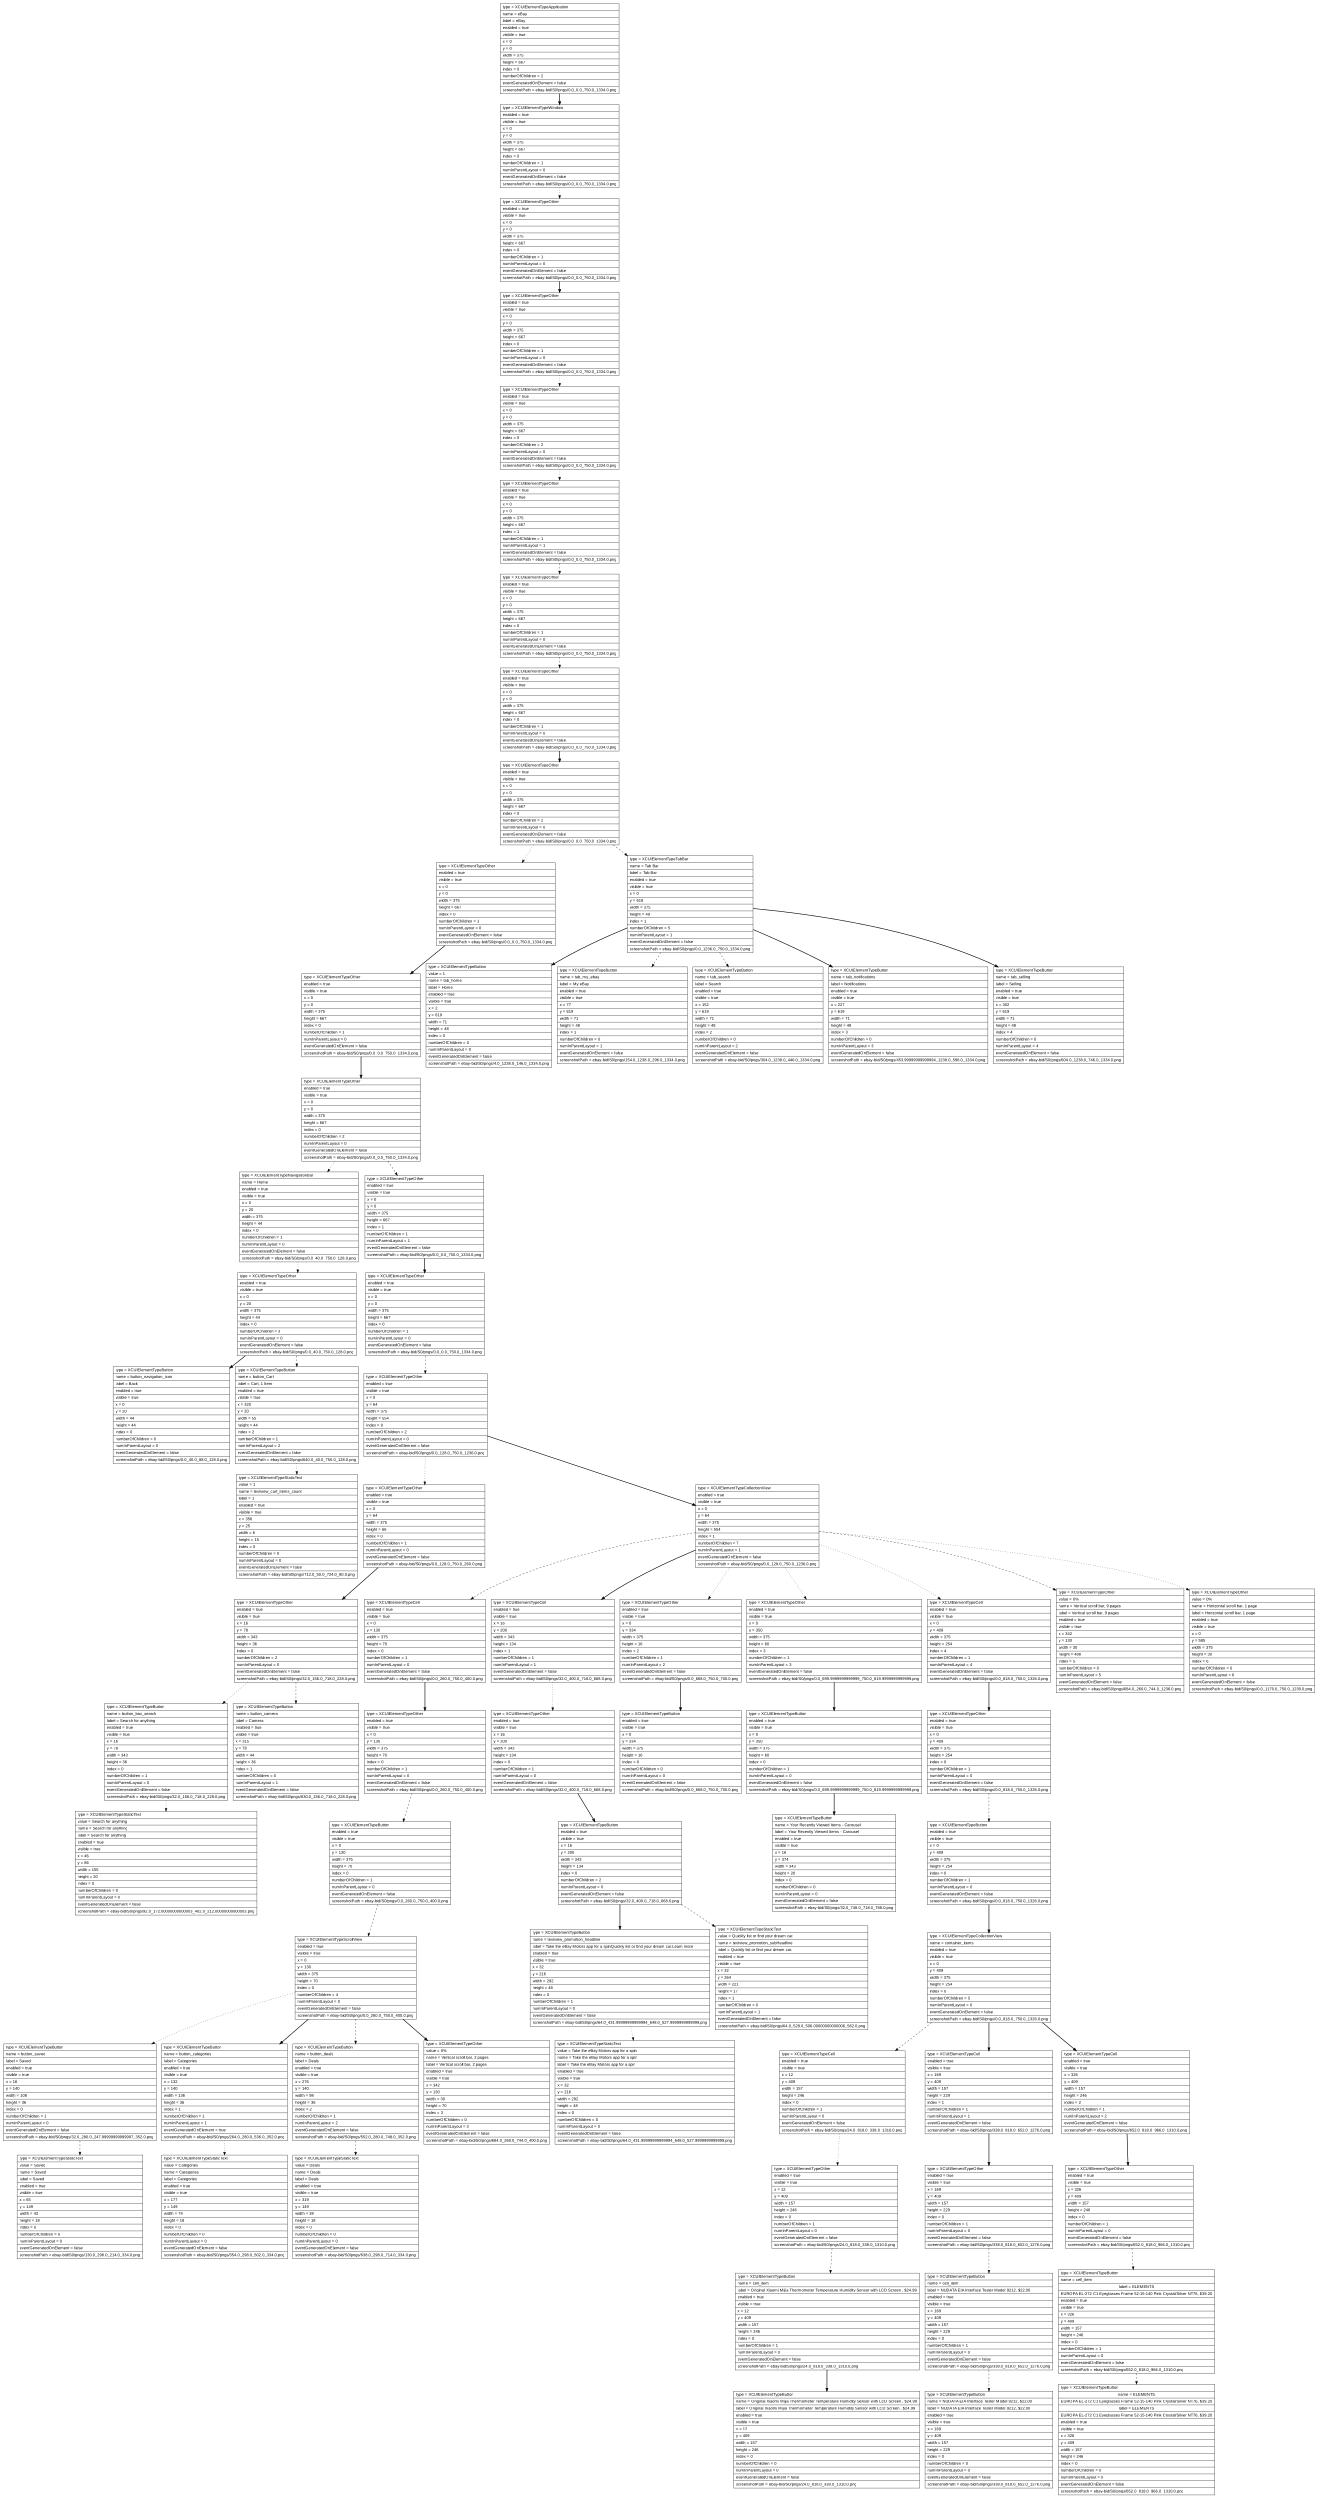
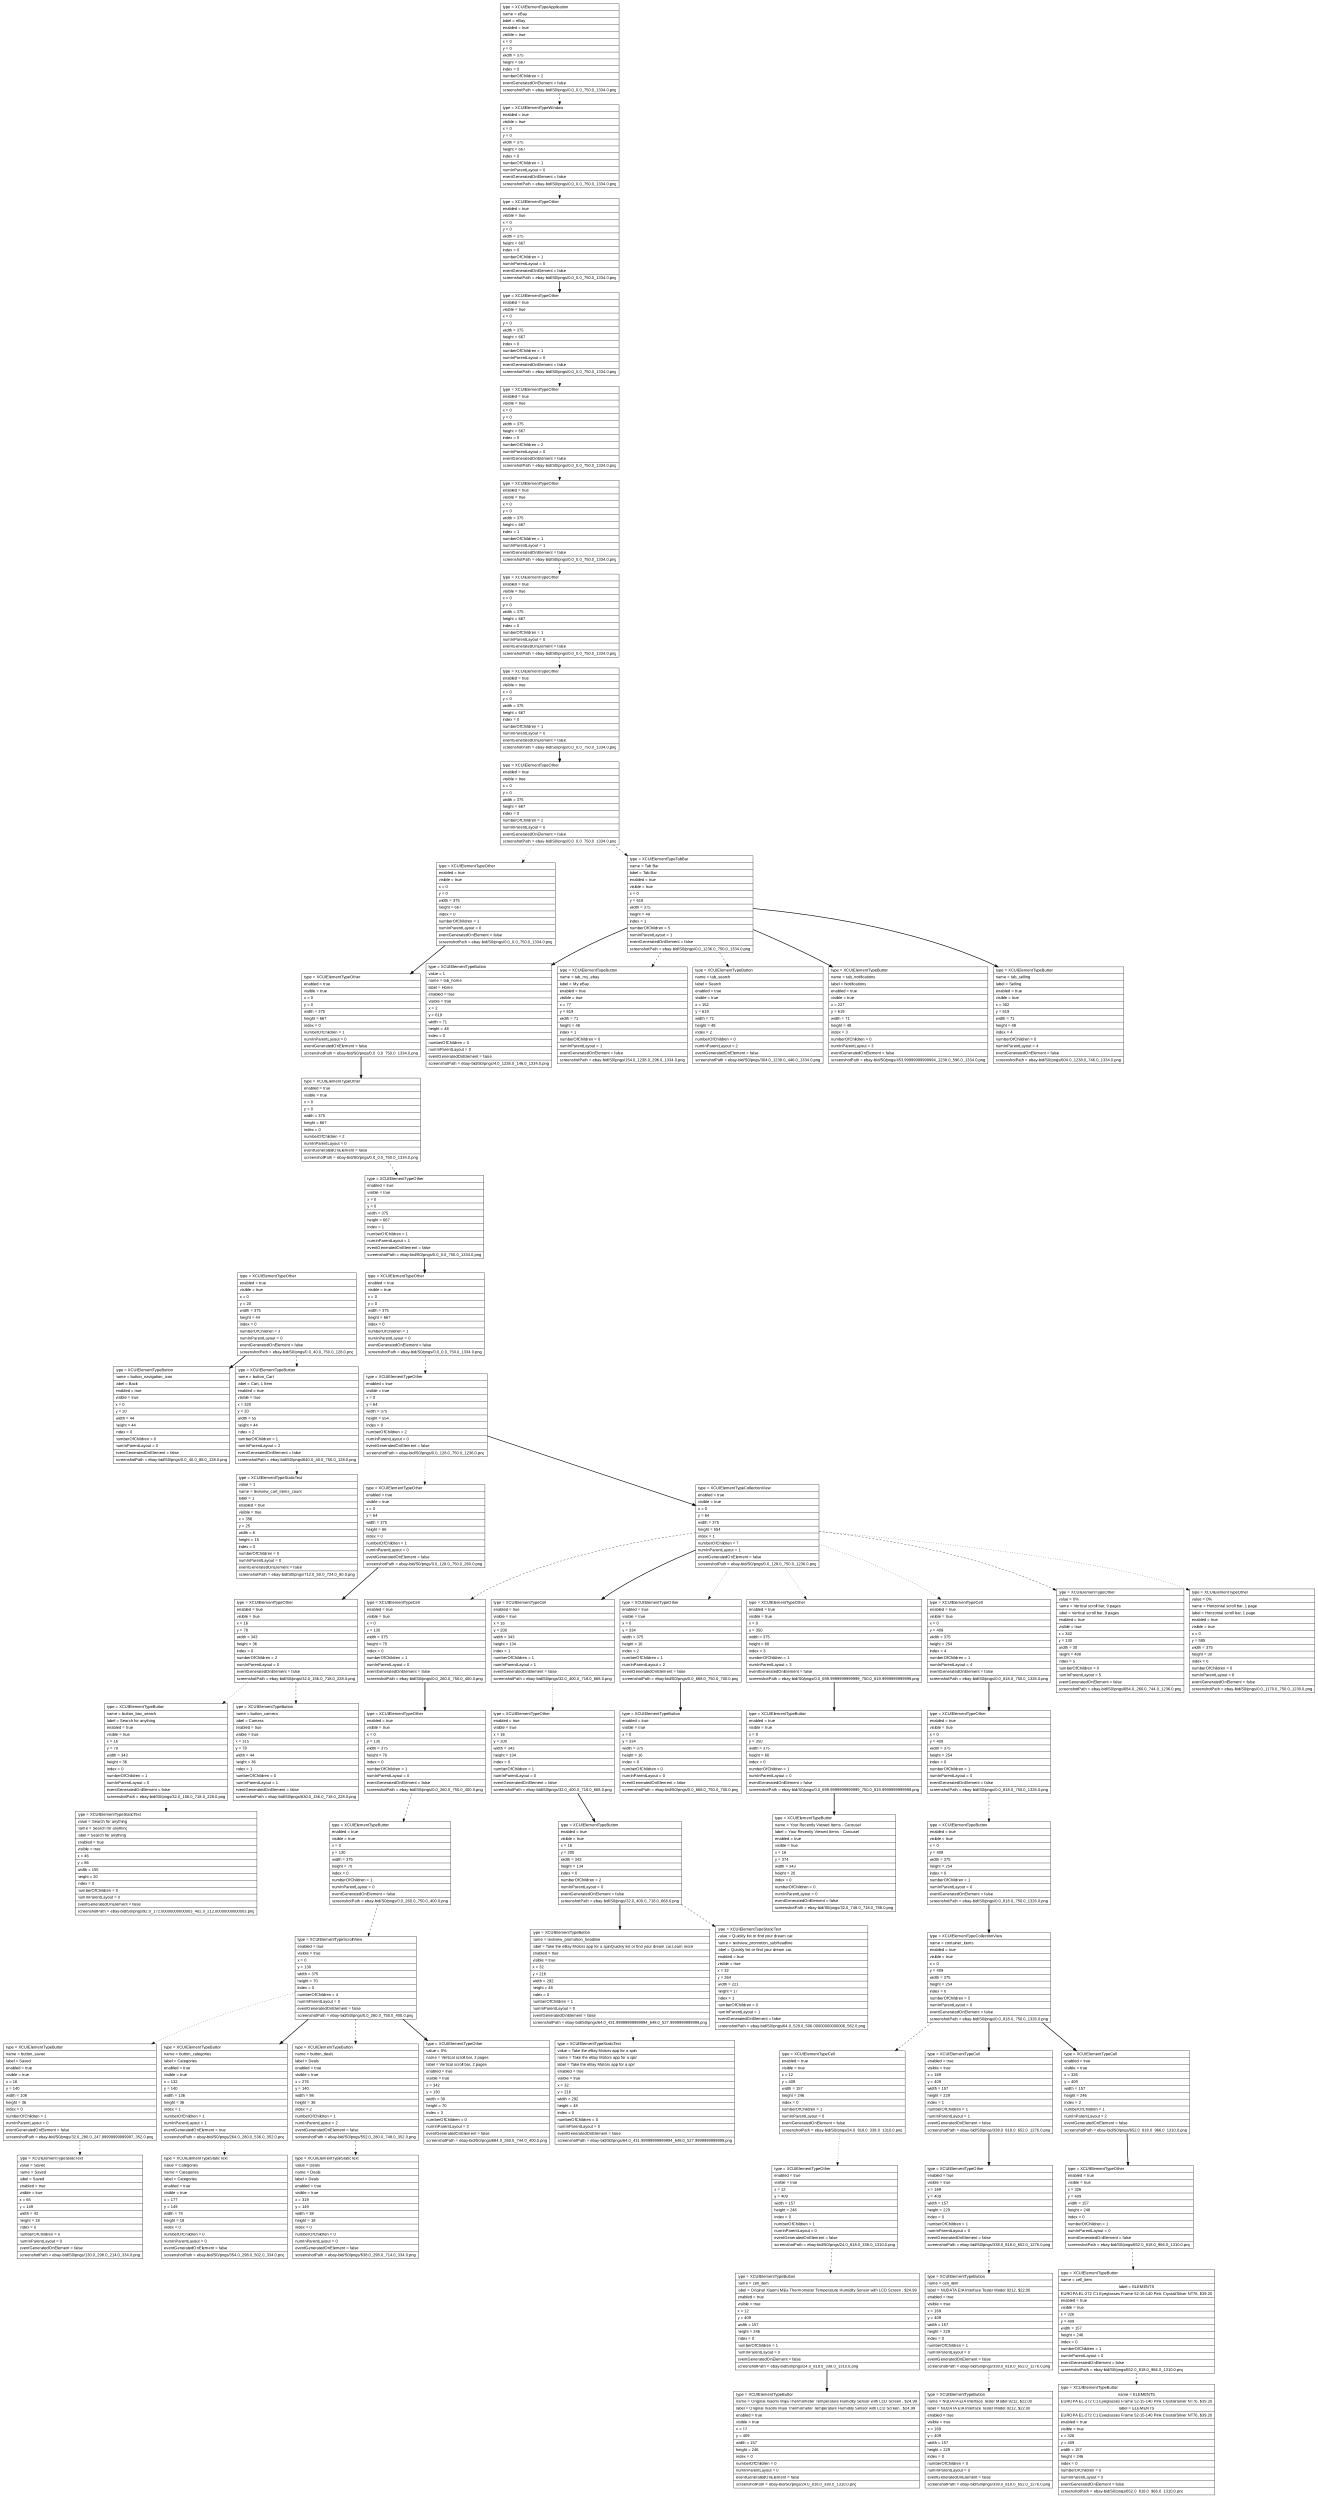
(560, 98) -> (560, 98)
(299, 1217) -> none
